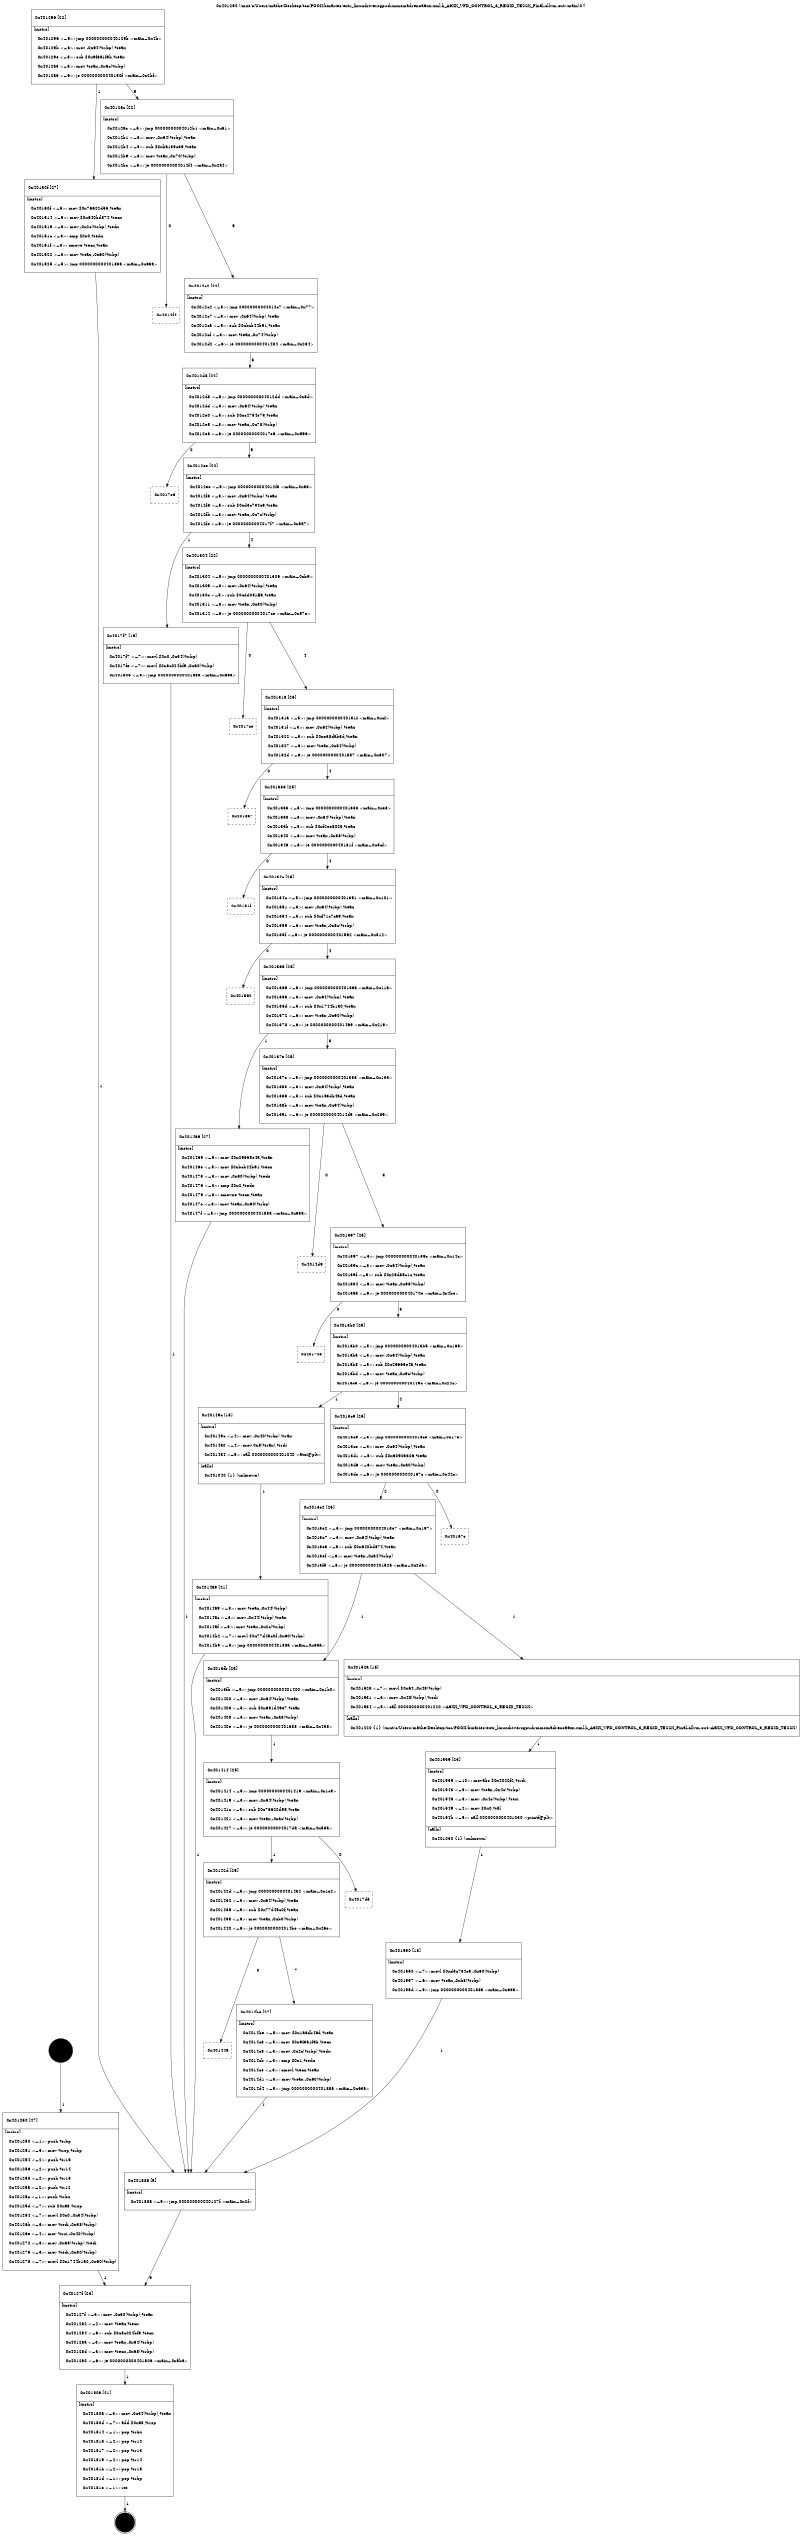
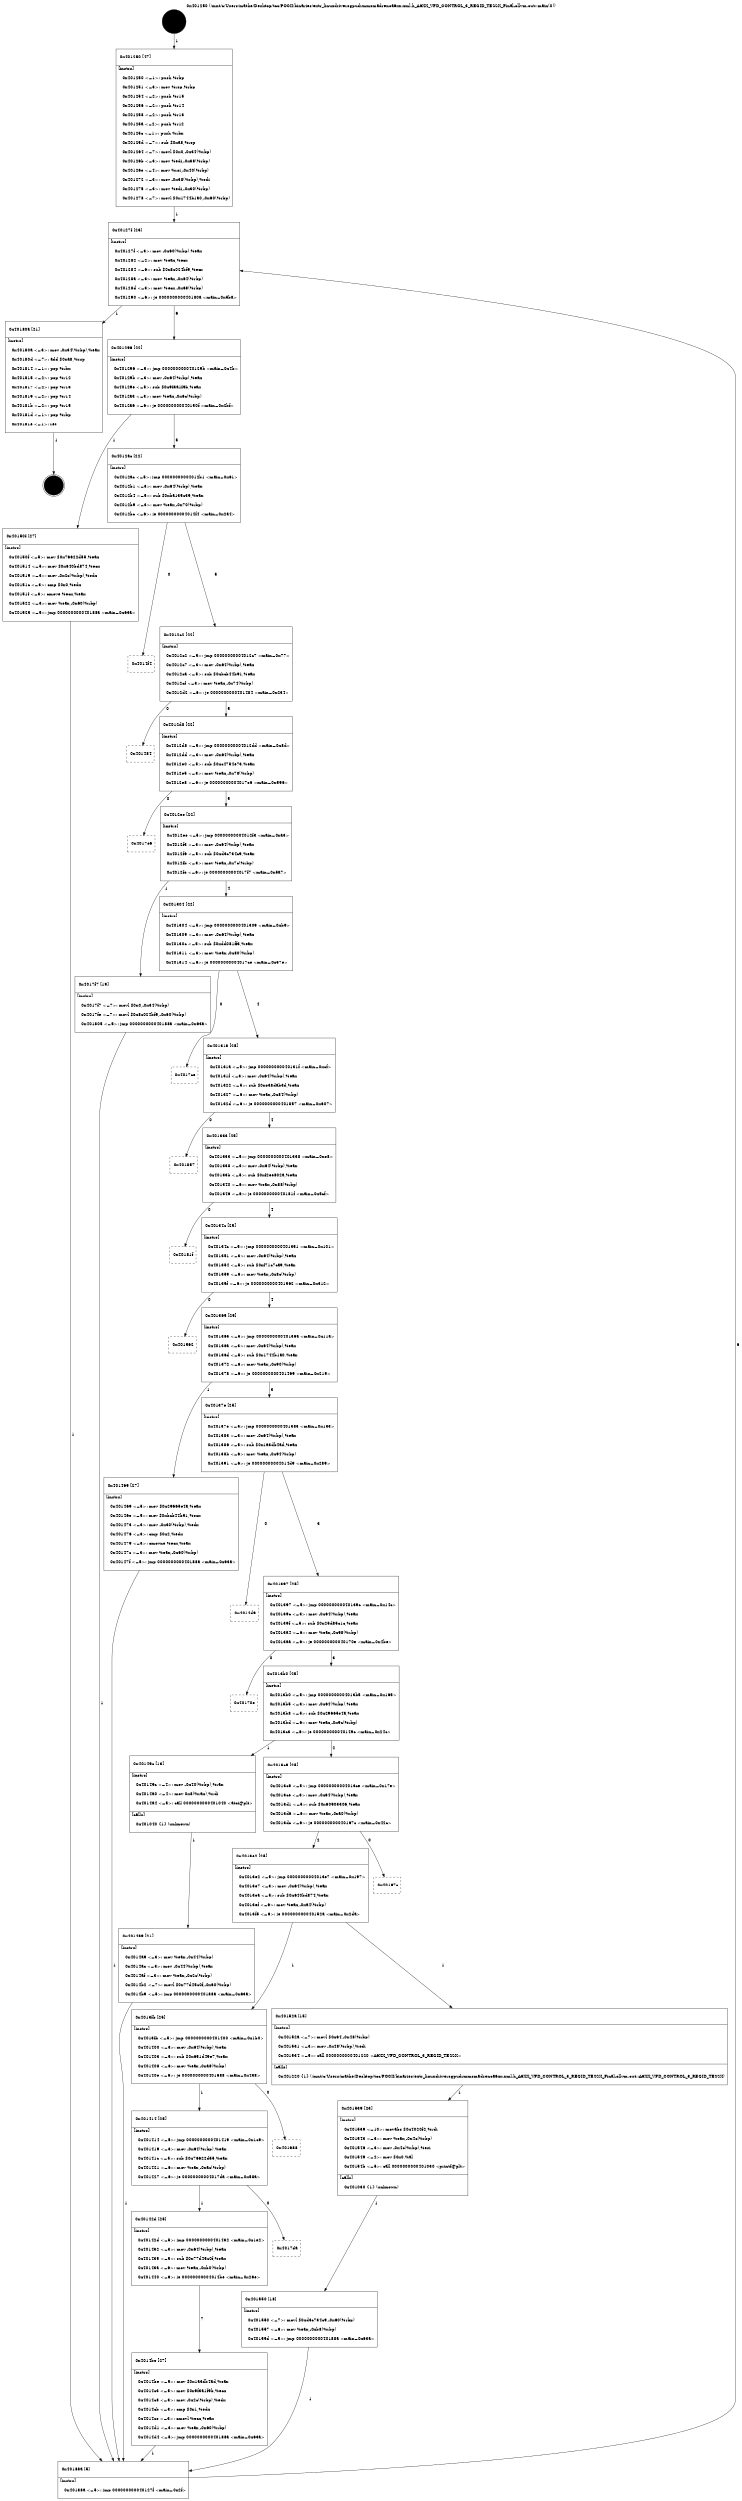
none -> (174, 321)
none -> (140, 754)
(218, 2051) -> none
none -> (286, 2148)
